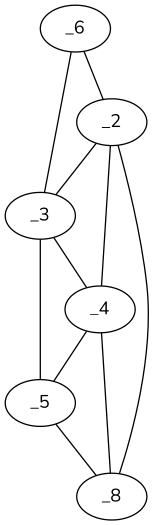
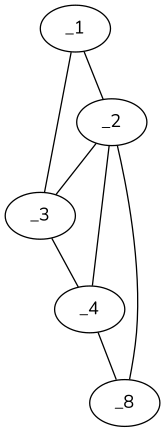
(75, 29) -> (75, 29)
(40, 403) -> none
